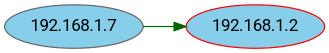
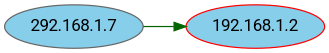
(74, 27) -> (74, 27)
